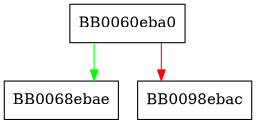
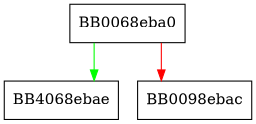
(127, 23) -> (127, 23)
(61, 100) -> (61, 100)
